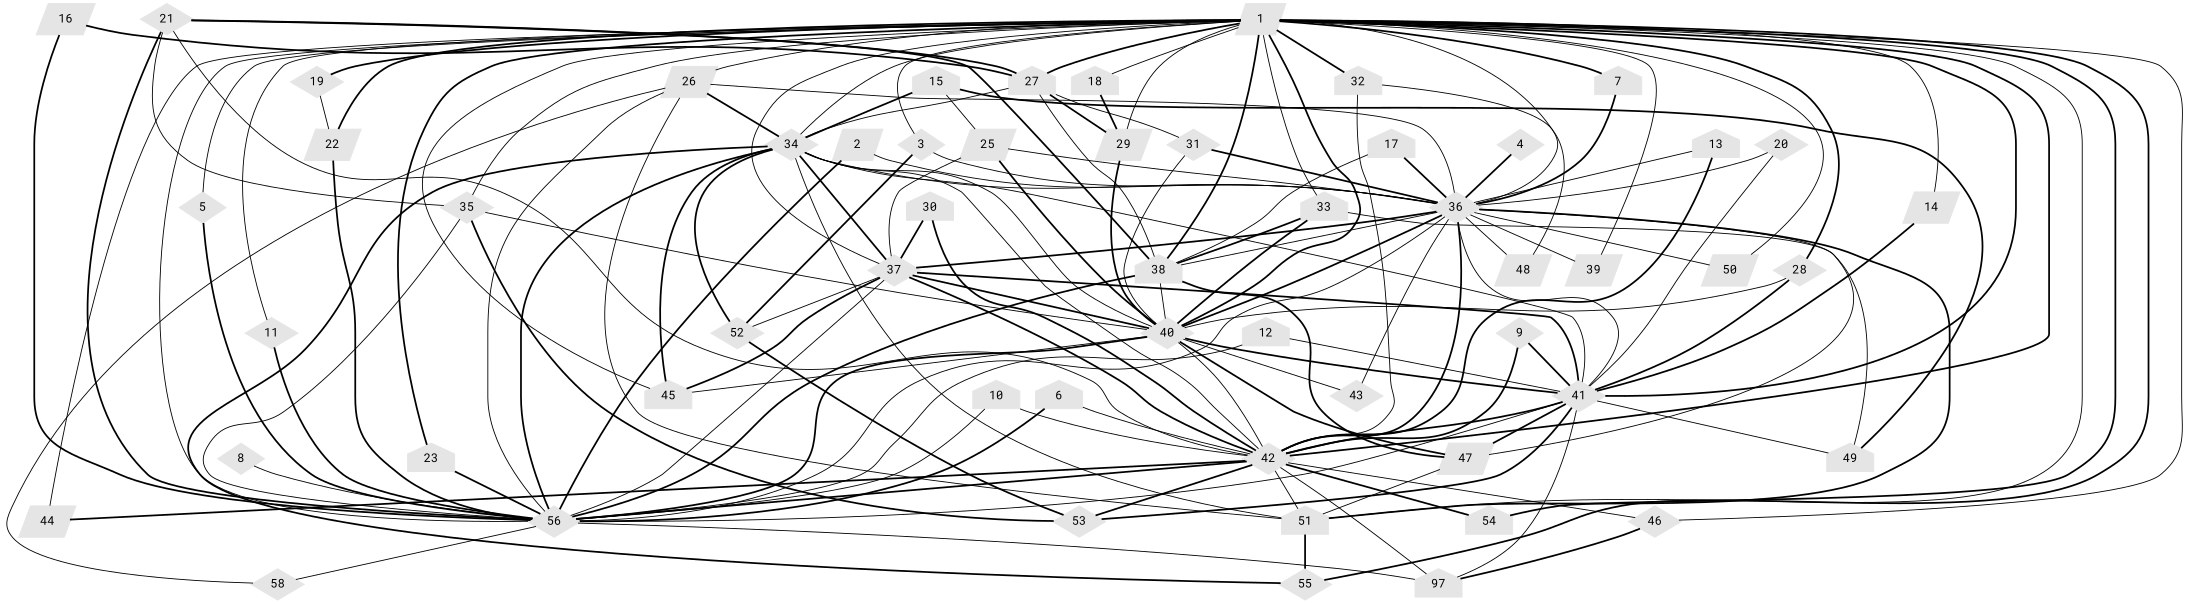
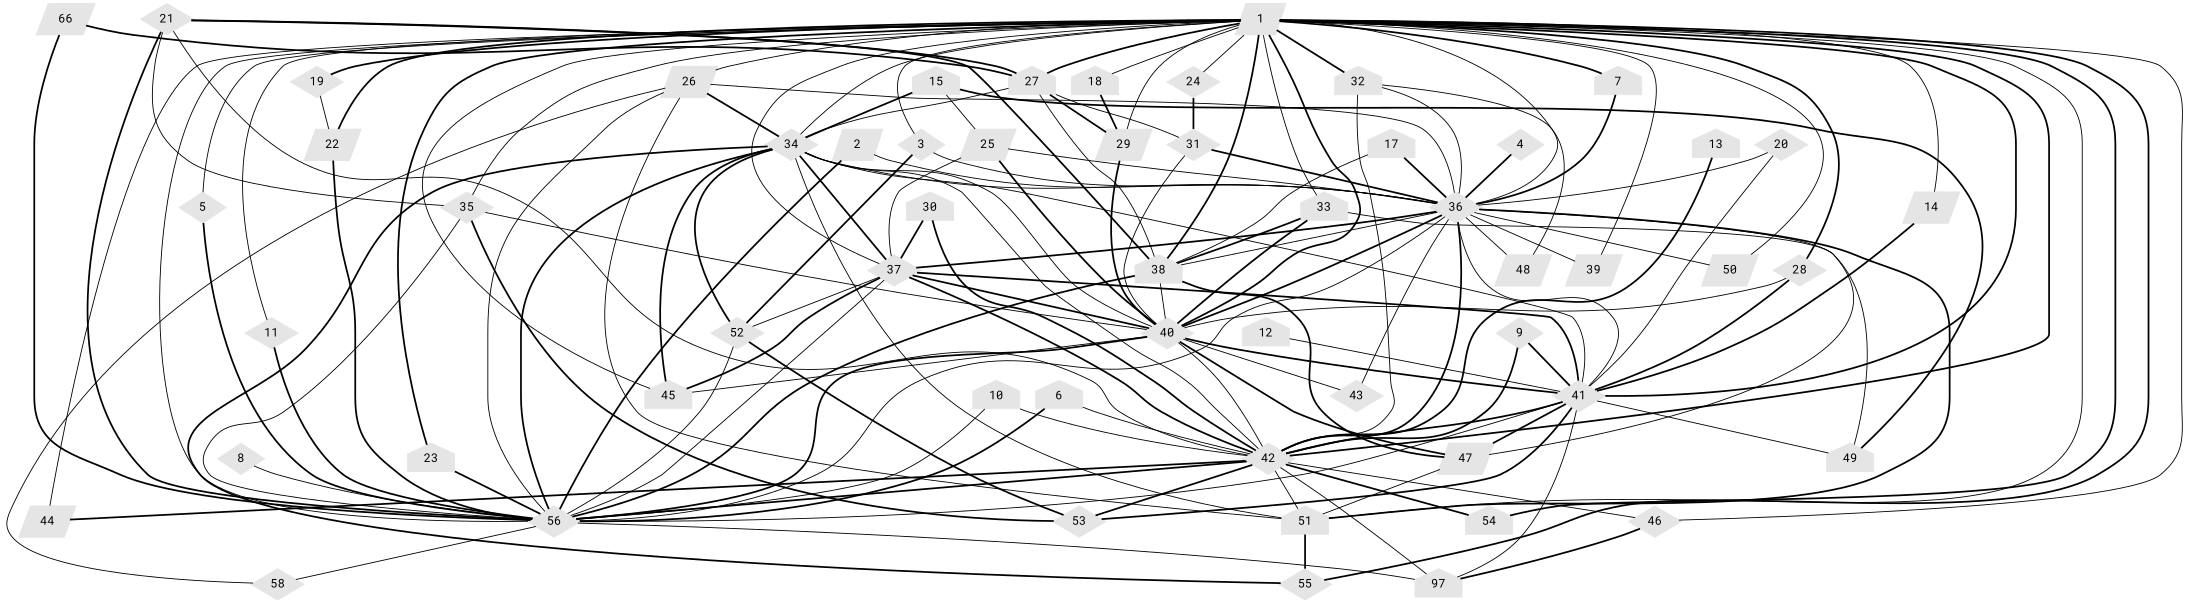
(66, 19) -> (66, 19)
none -> (1193, 82)
(1583, 177) -> (1446, 123)
(909, 428) -> (662, 449)
